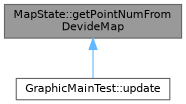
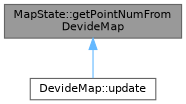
(93, 89) -> (93, 89)
